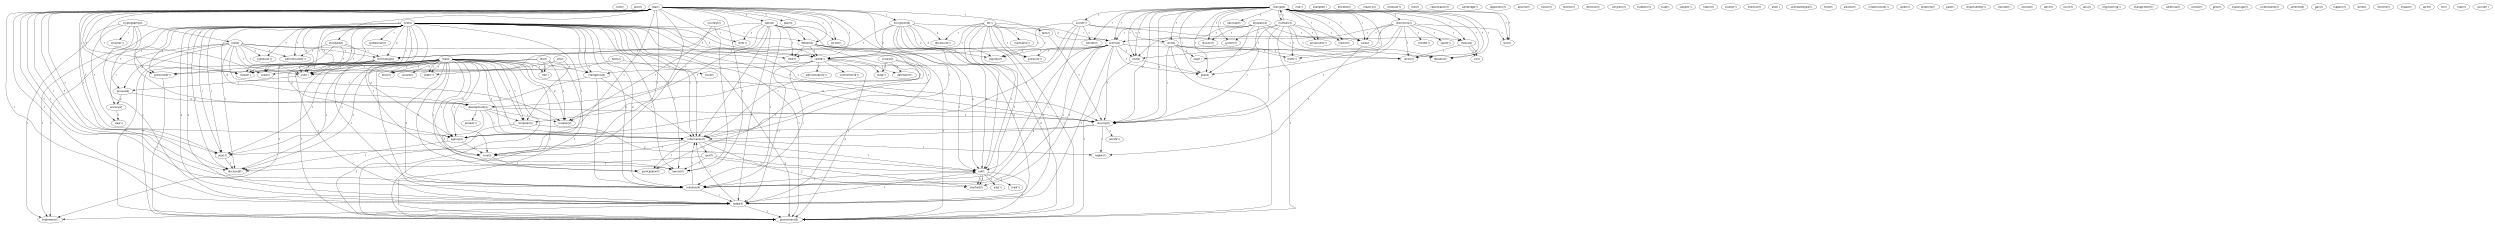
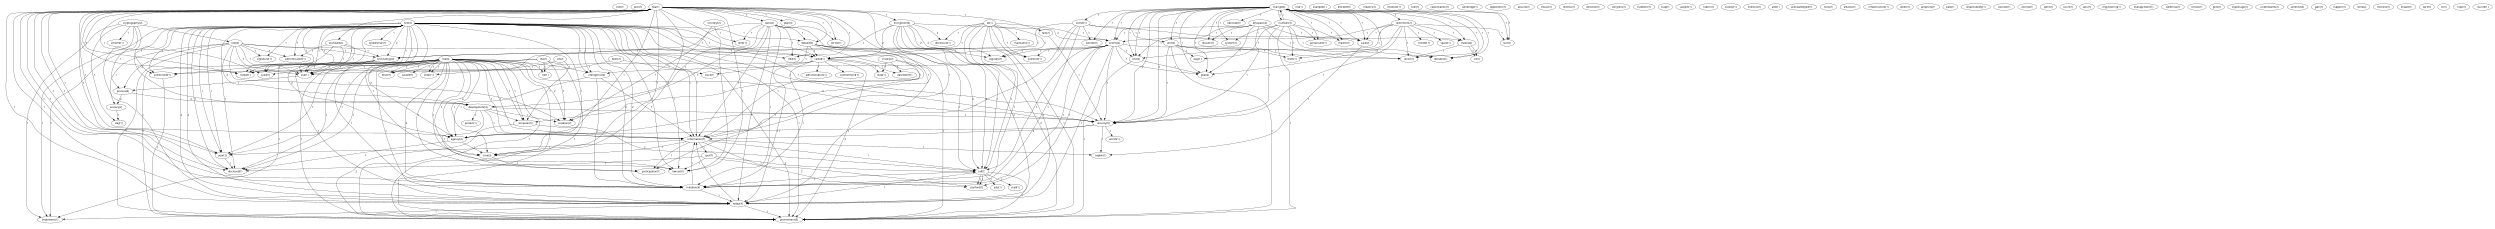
(800, 51) -> (756, 69)
